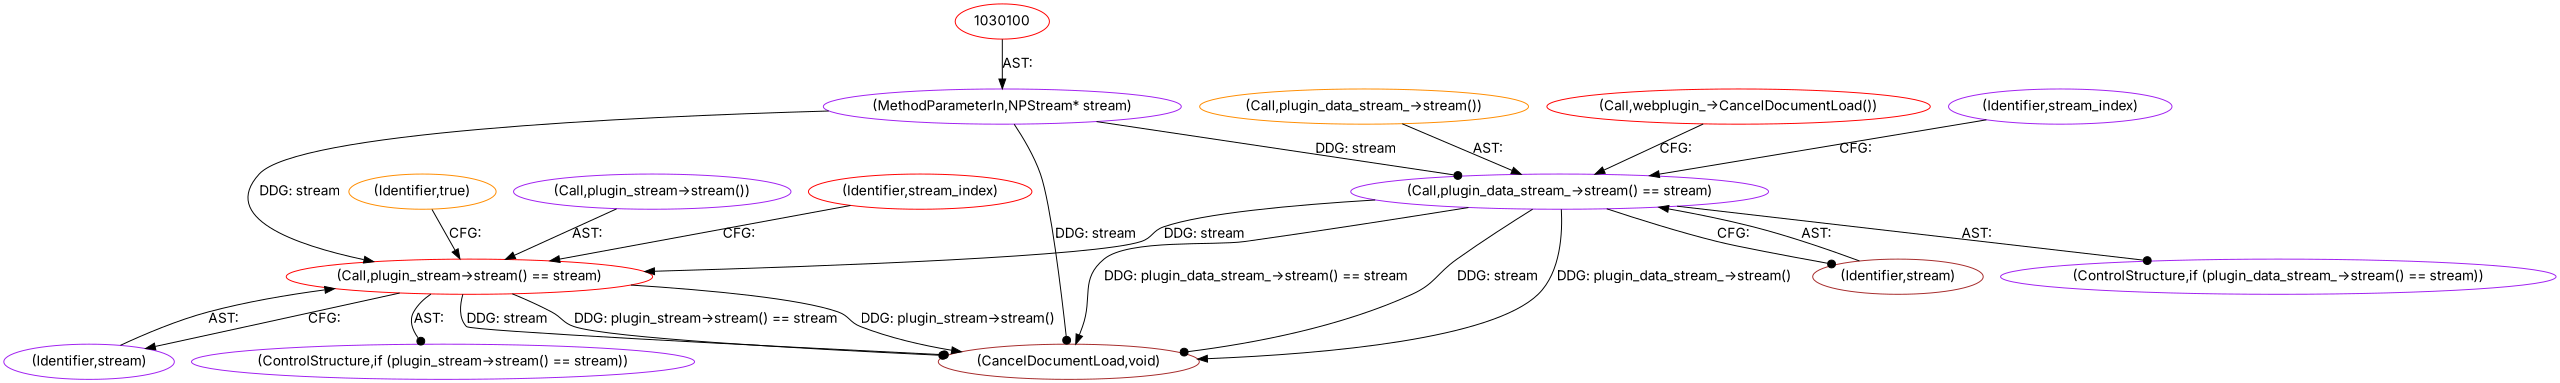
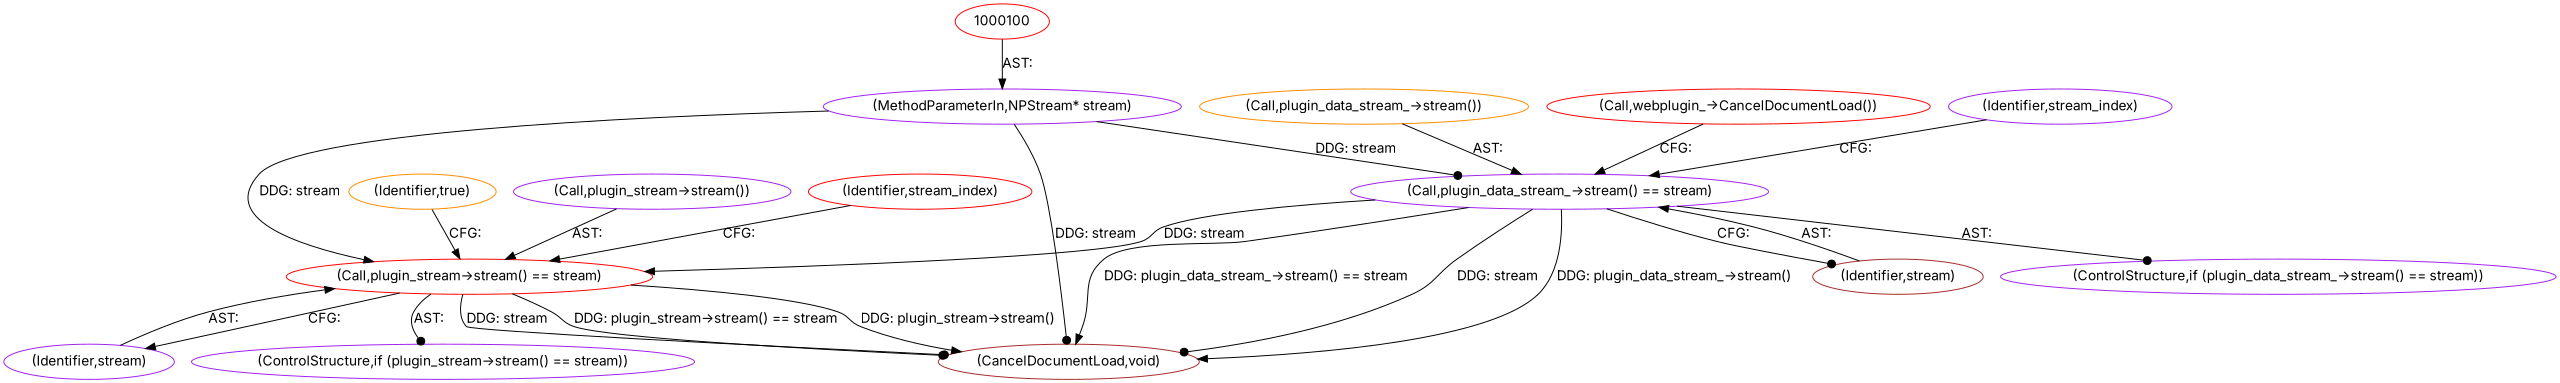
(1002, 22) -> (1002, 22)
